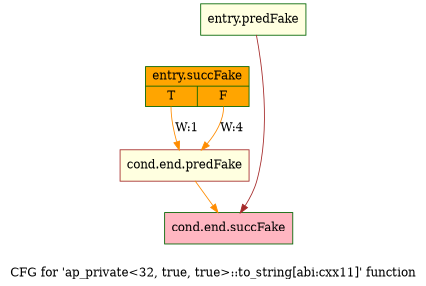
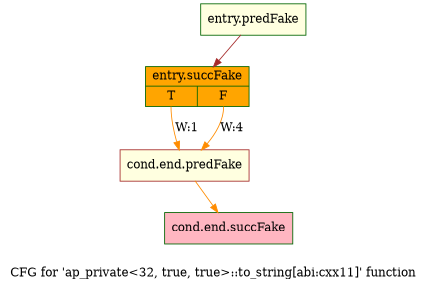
(264, 122) -> (230, 48)
